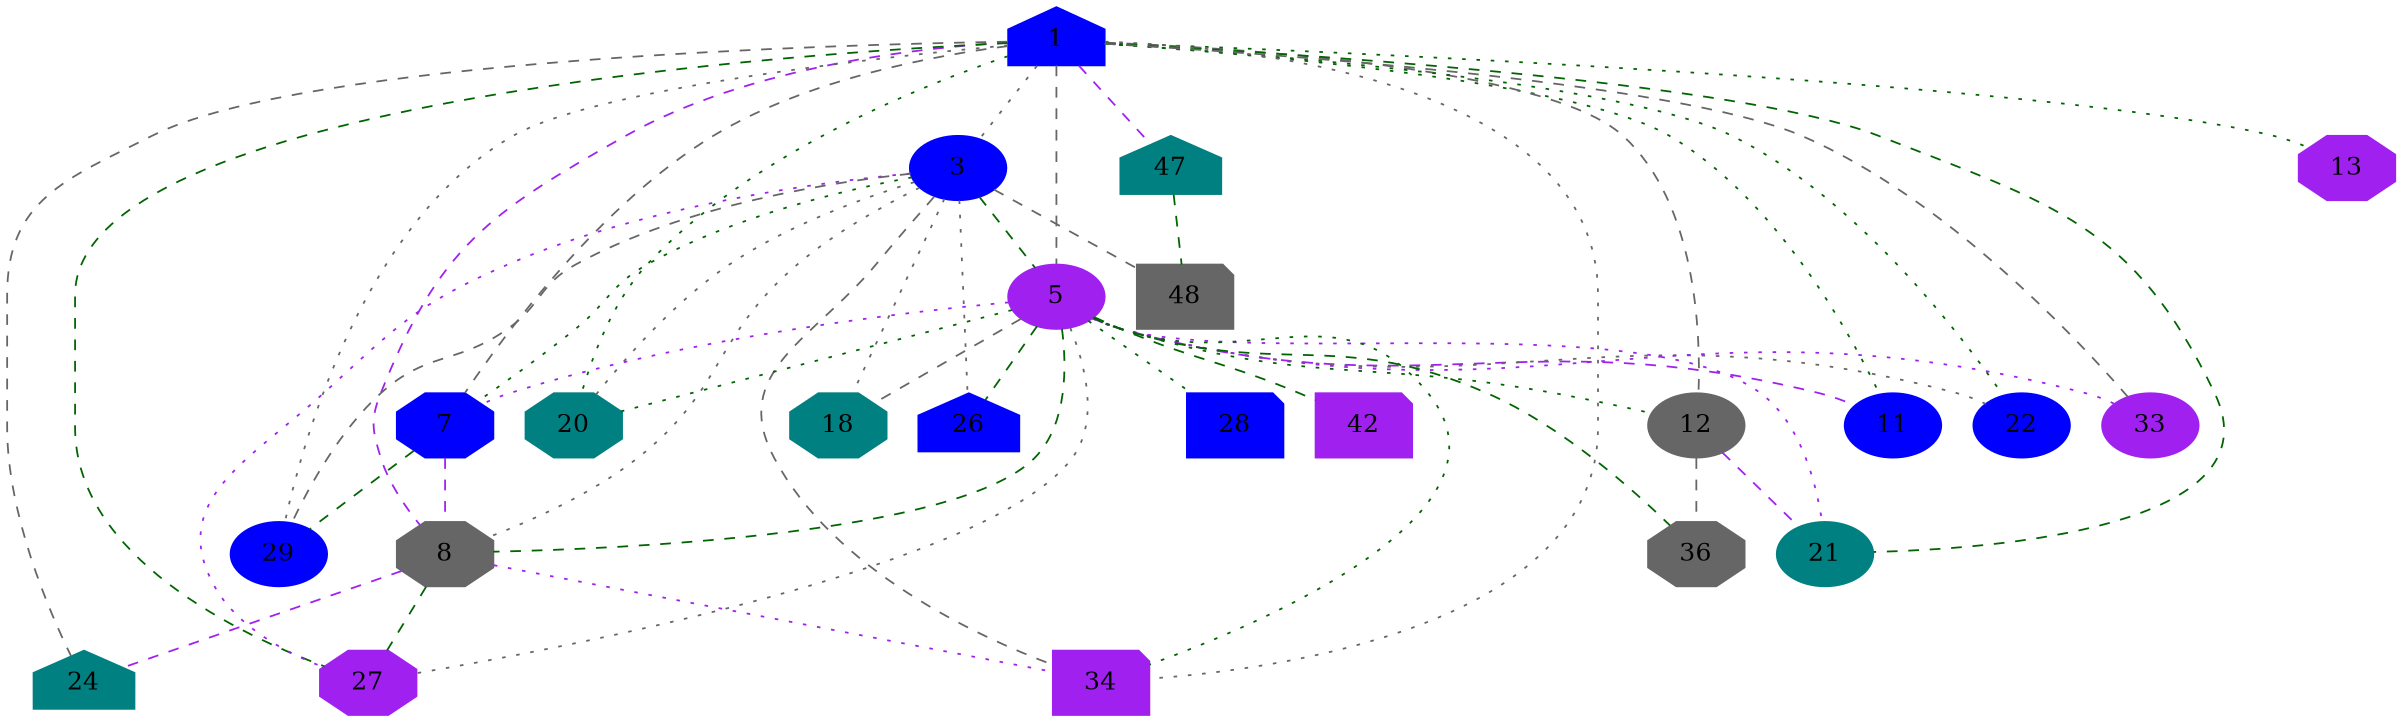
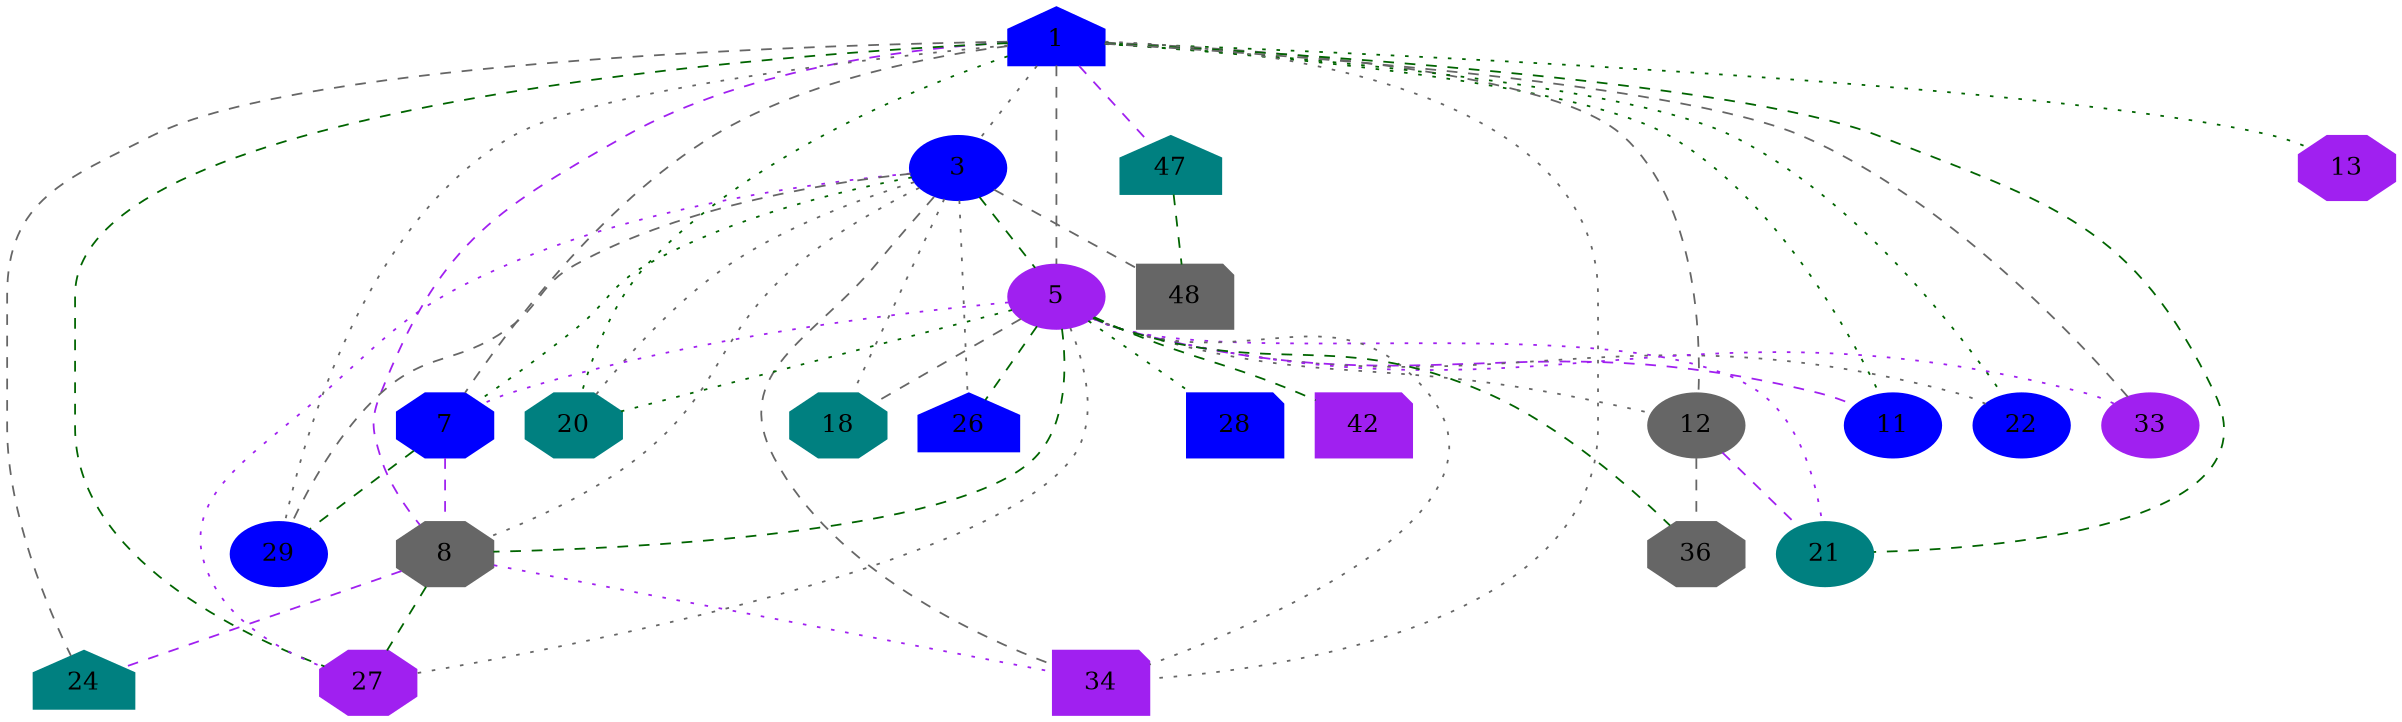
(1498, 384) -> (1498, 384)
(1446, 433) -> (1446, 433)
